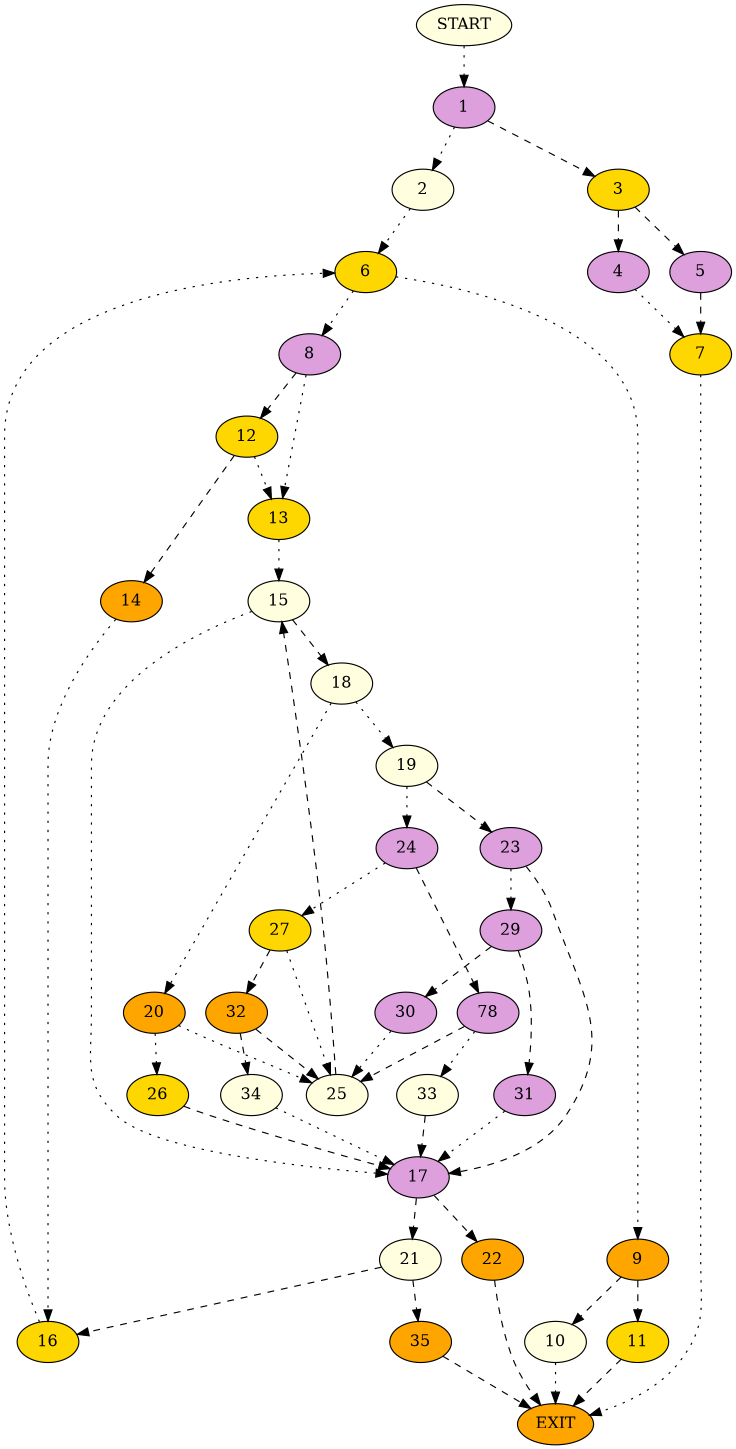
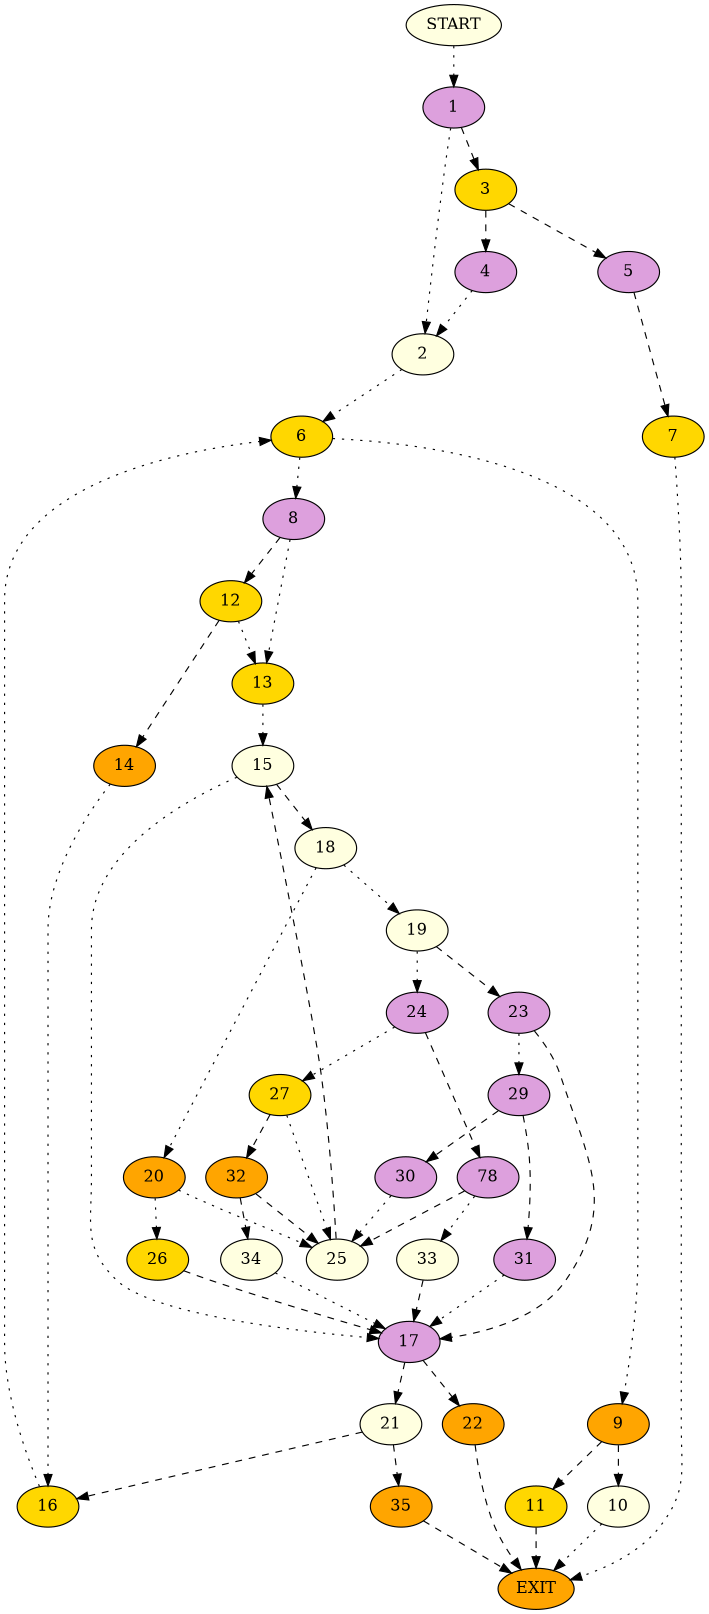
(655, 309) -> (458, 309)
